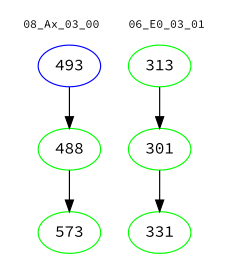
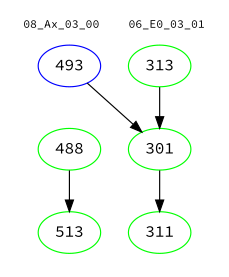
(69, 102) -> (102, 96)
(69, 233) -> (69, 233)
(160, 233) -> (160, 233)
